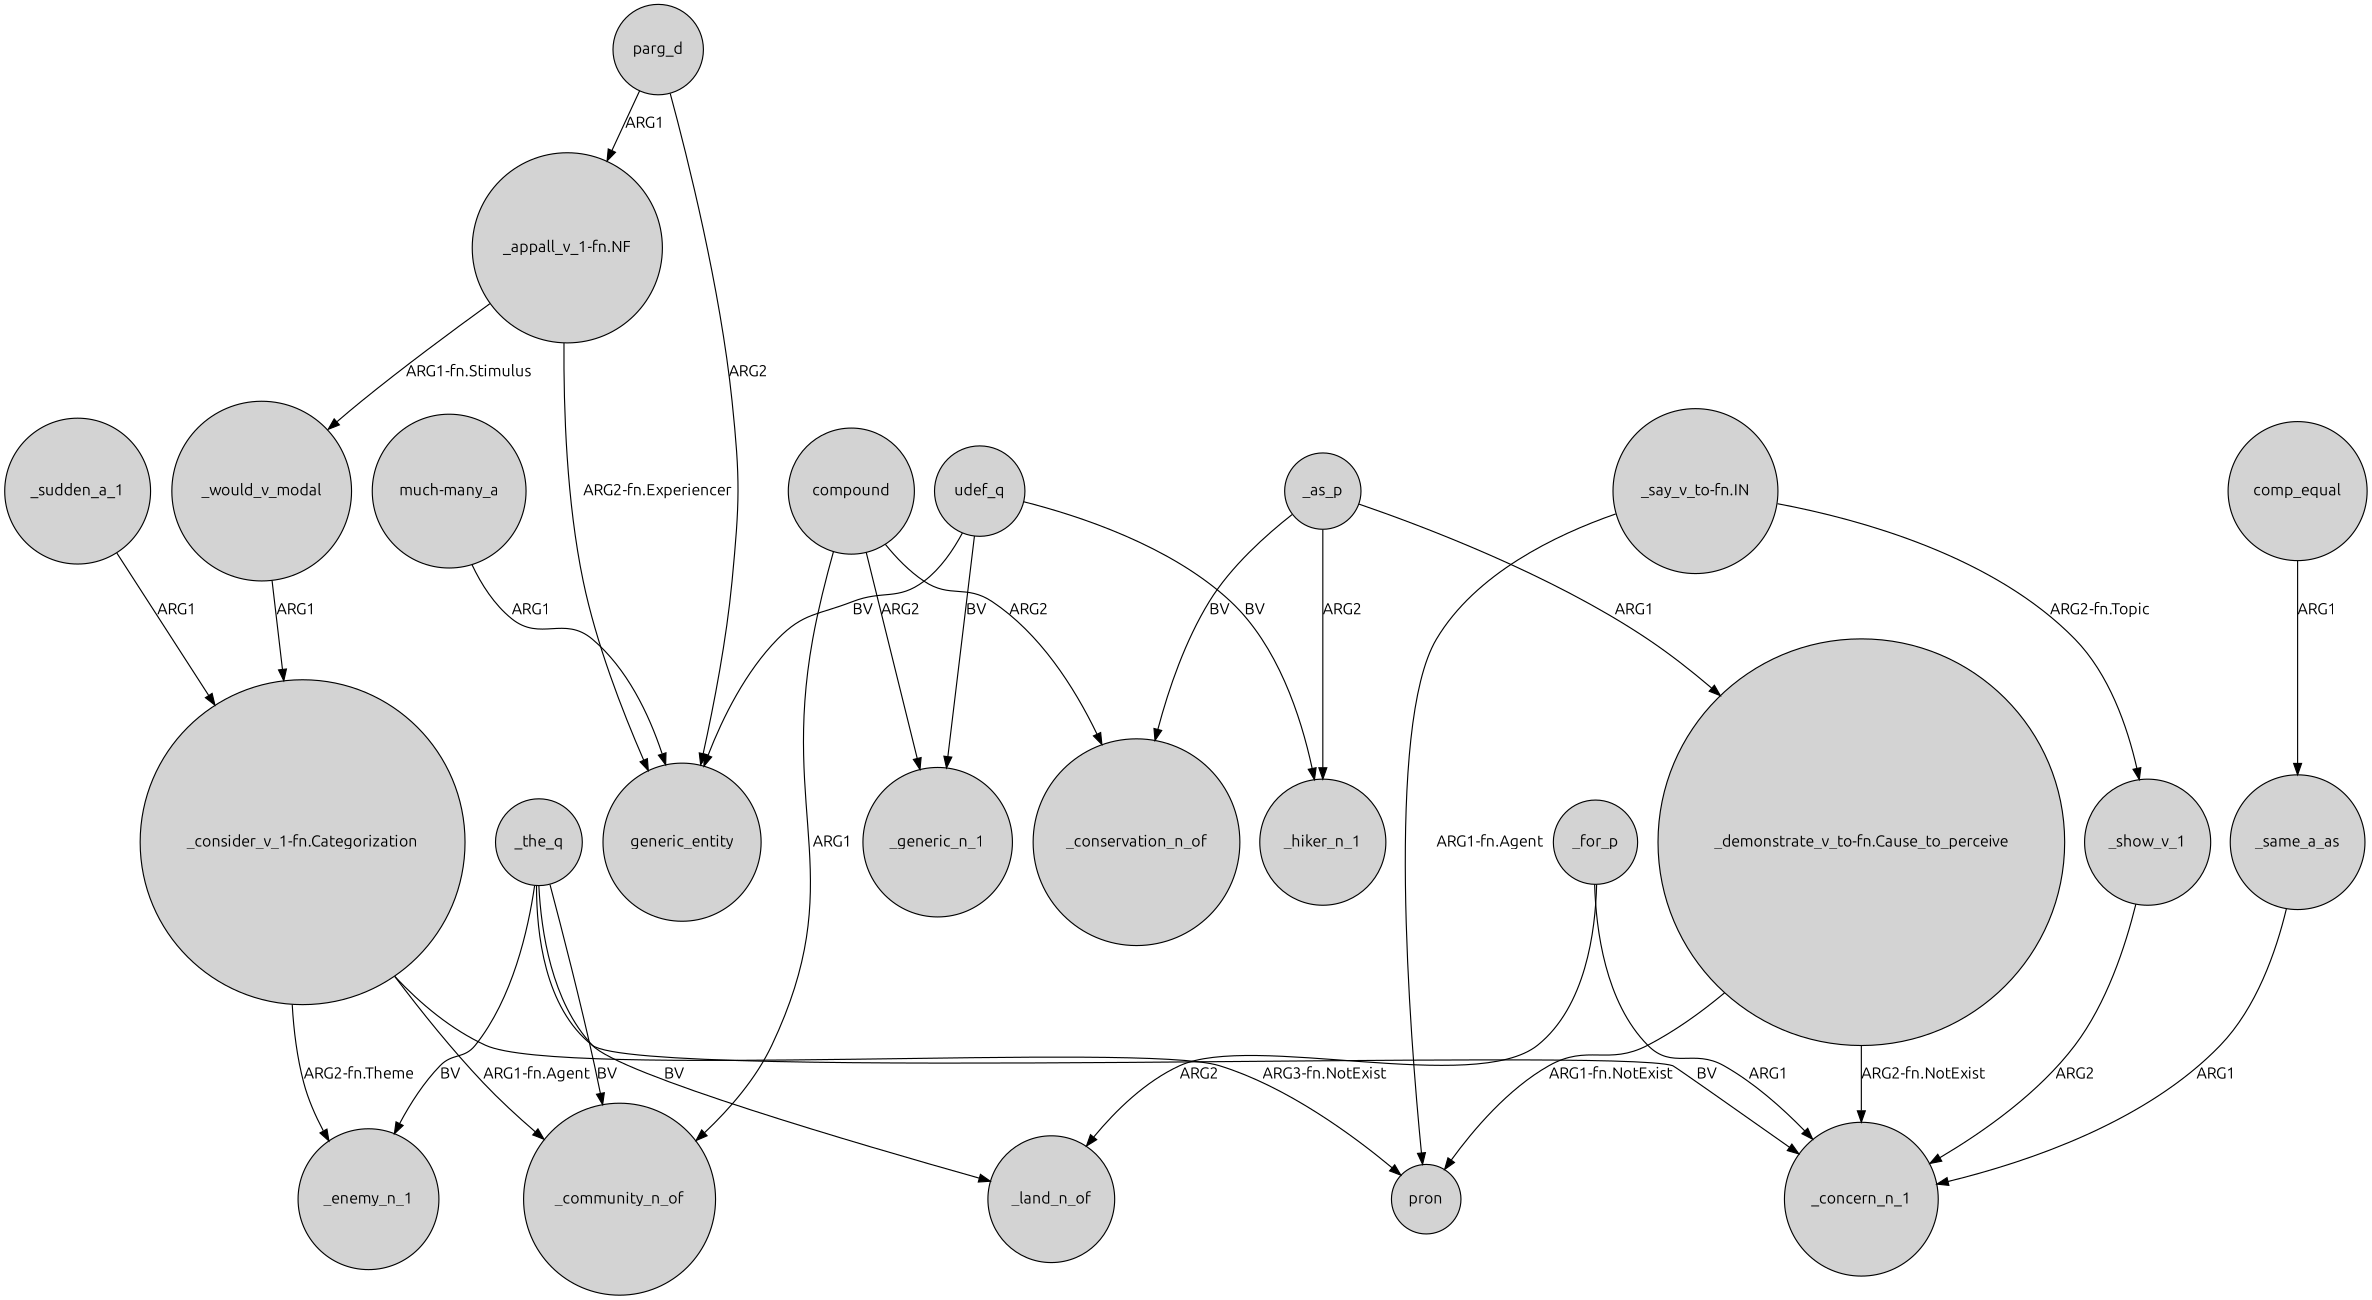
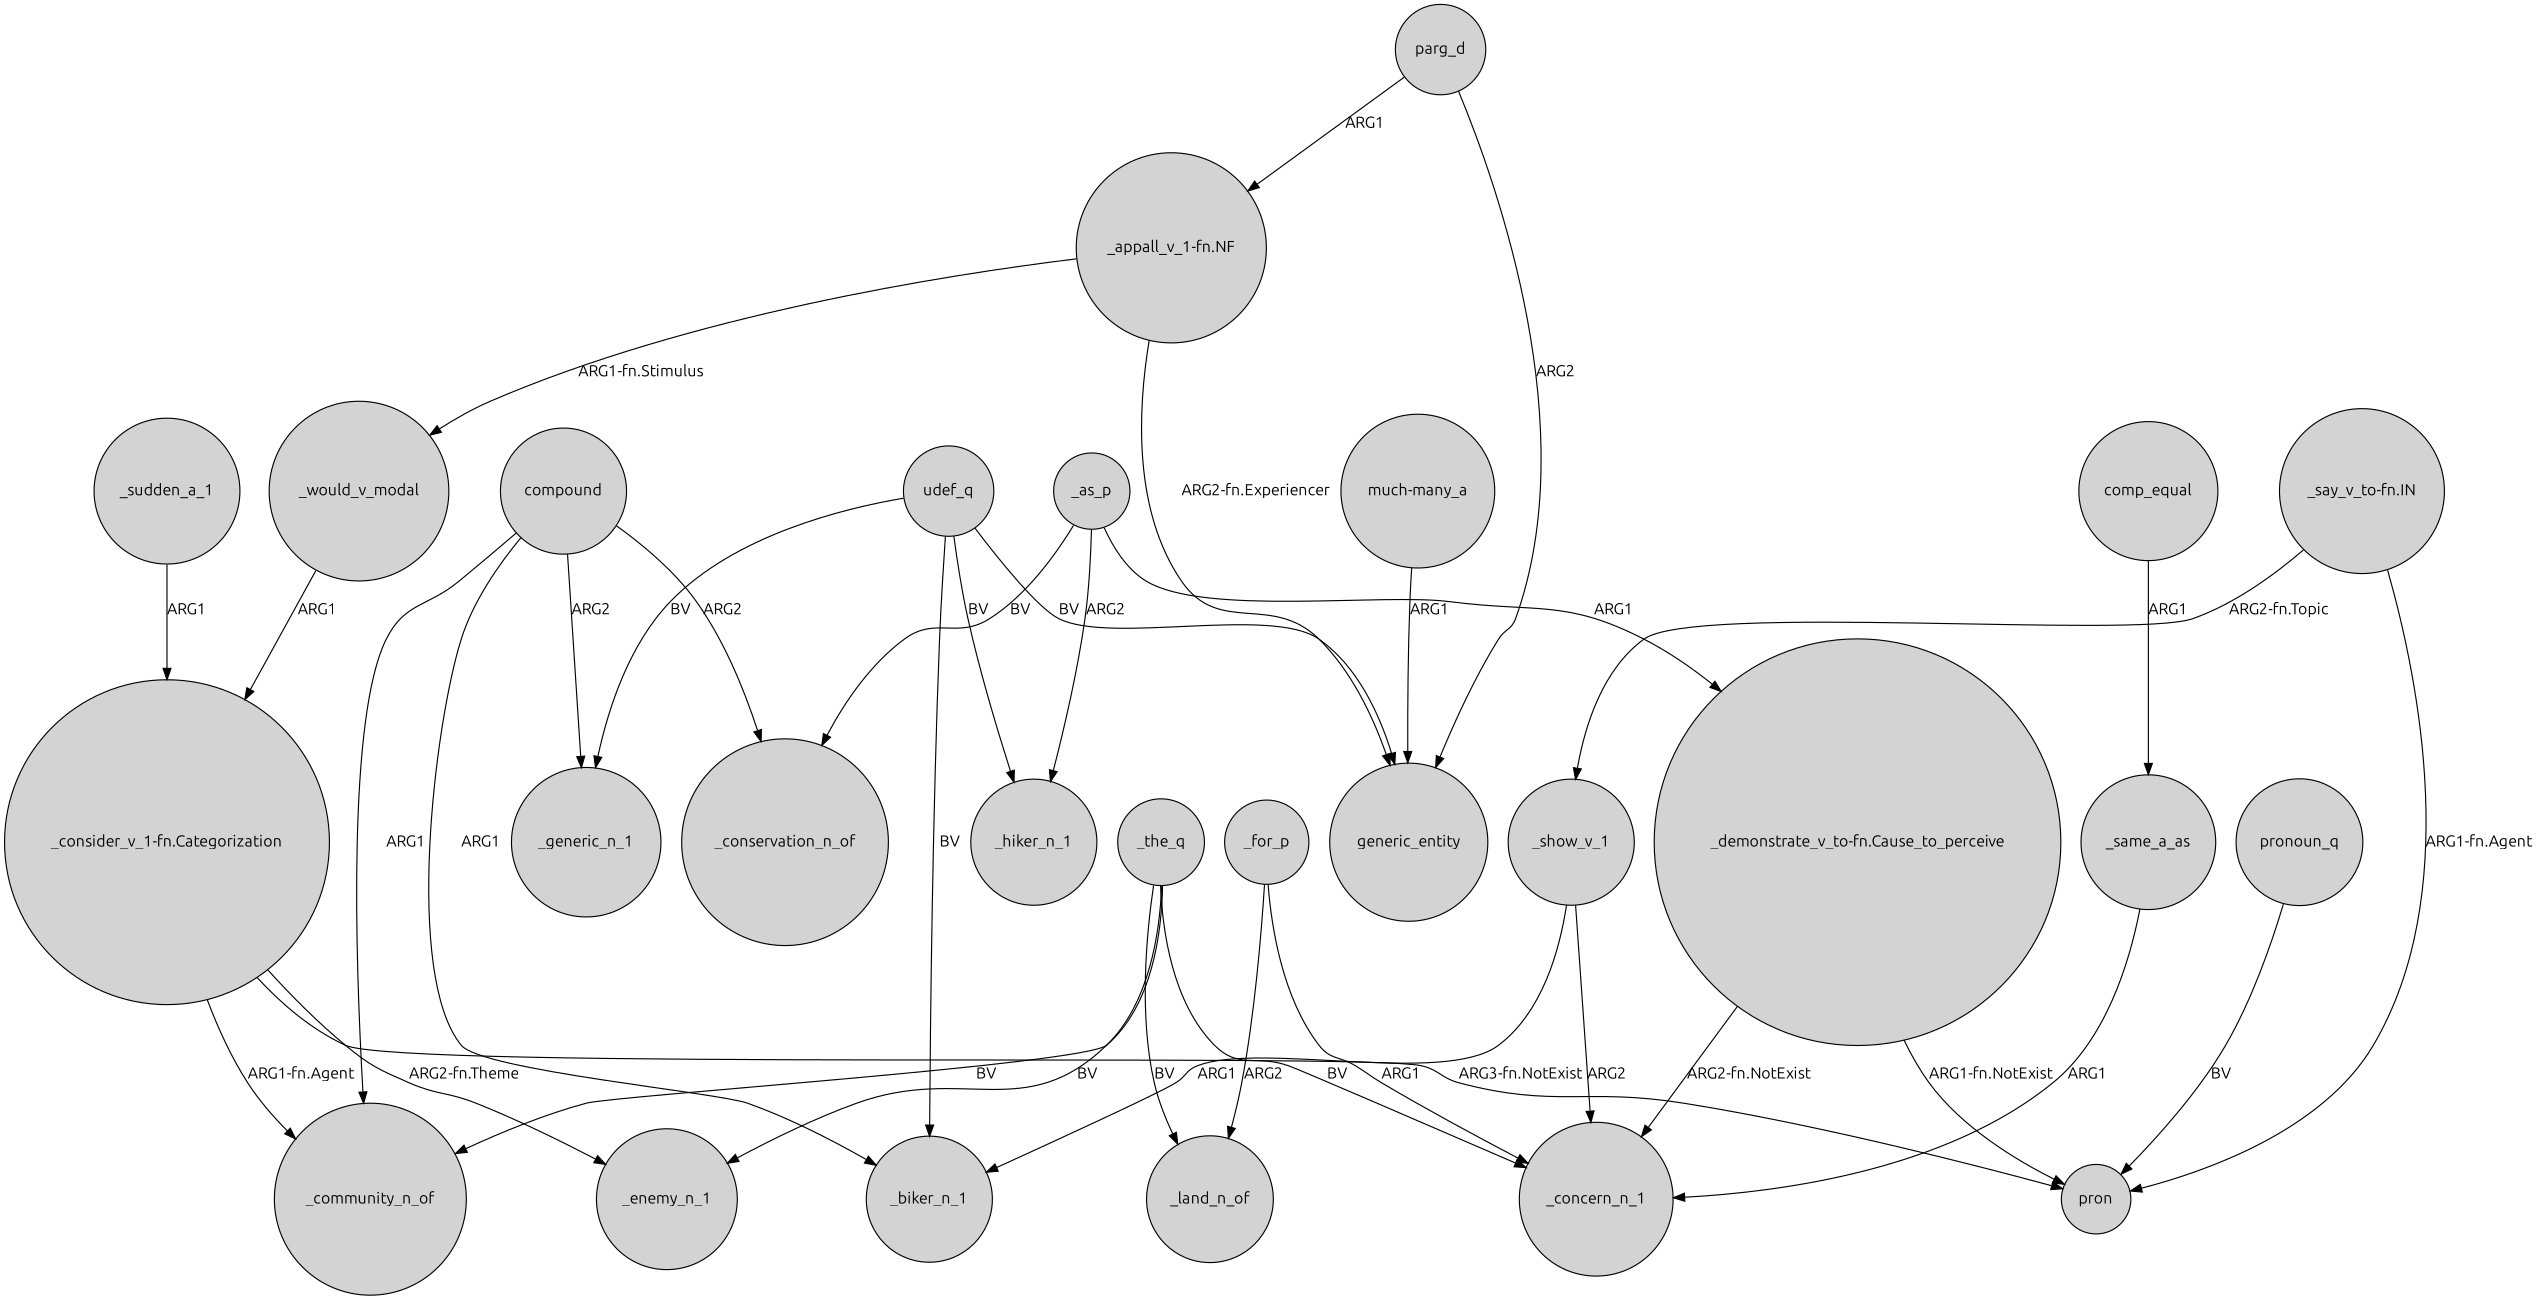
none -> (2299, 842)
none -> (929, 1199)
